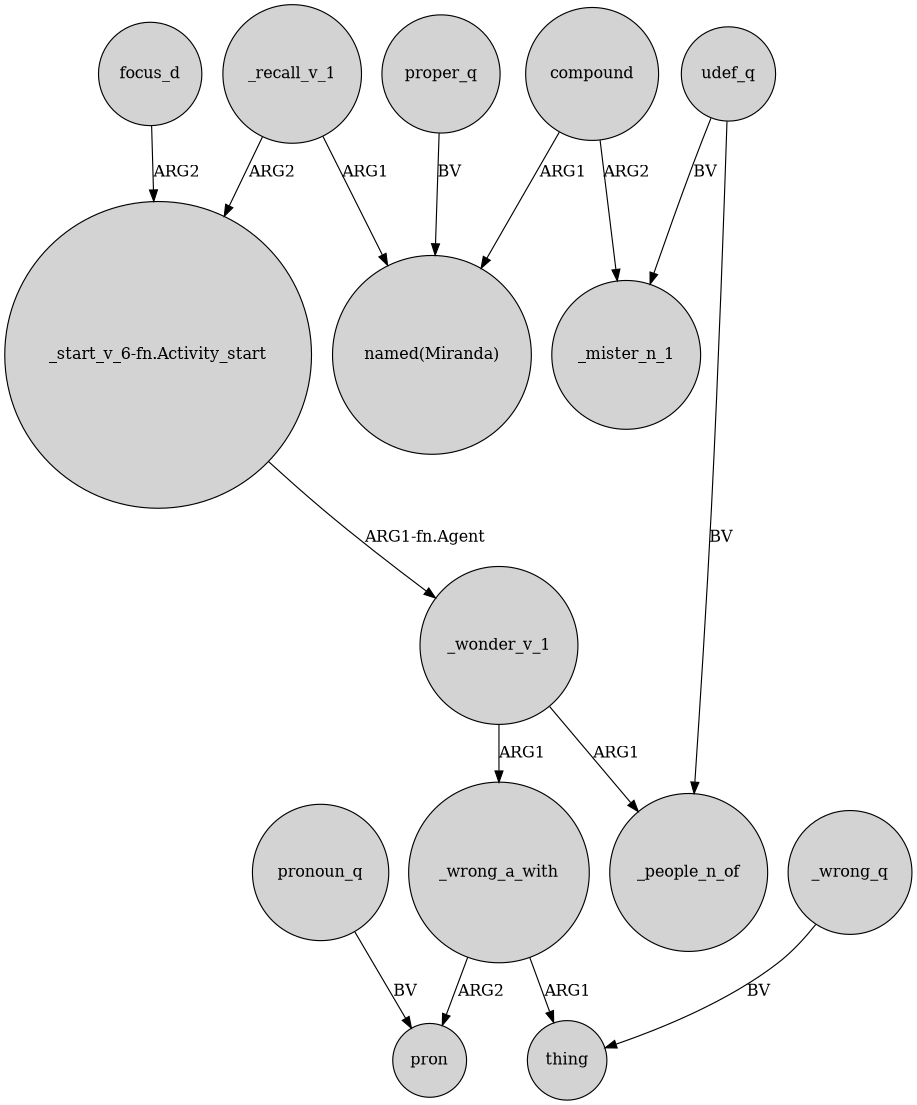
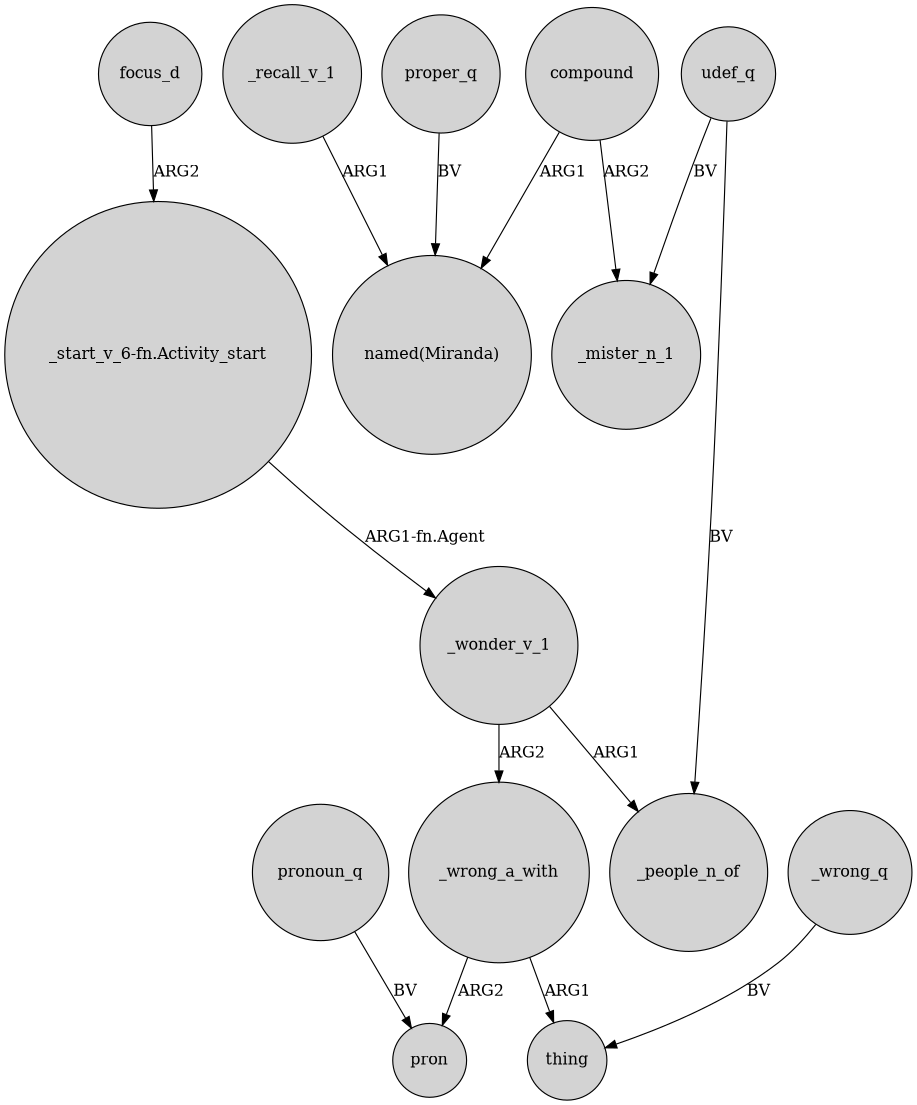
(246, 171) -> none
(522, 753) -> (522, 753)
